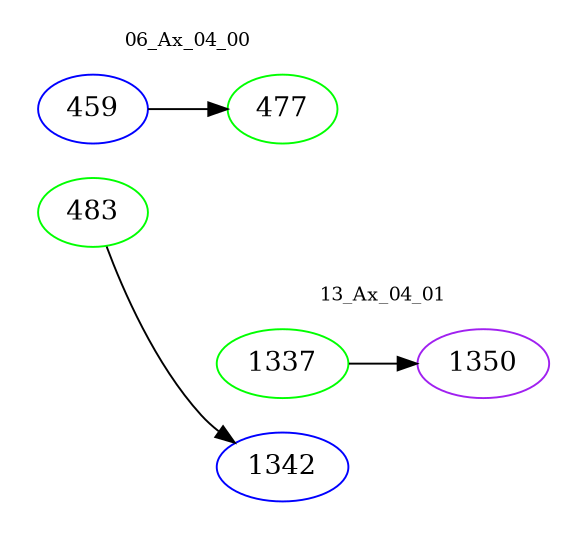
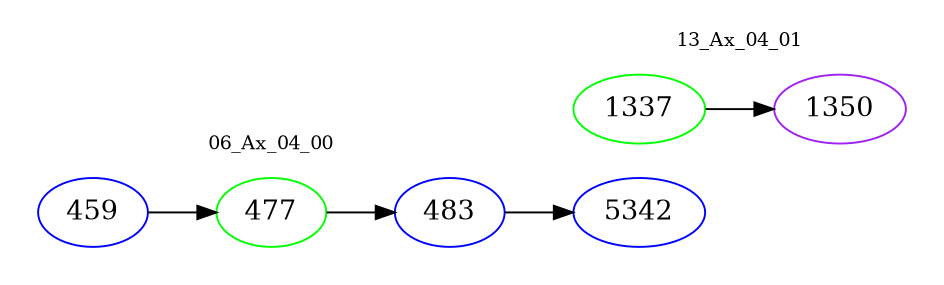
(93, 212) -> (450, 212)
none -> (351, 212)
(283, 467) -> (639, 212)
